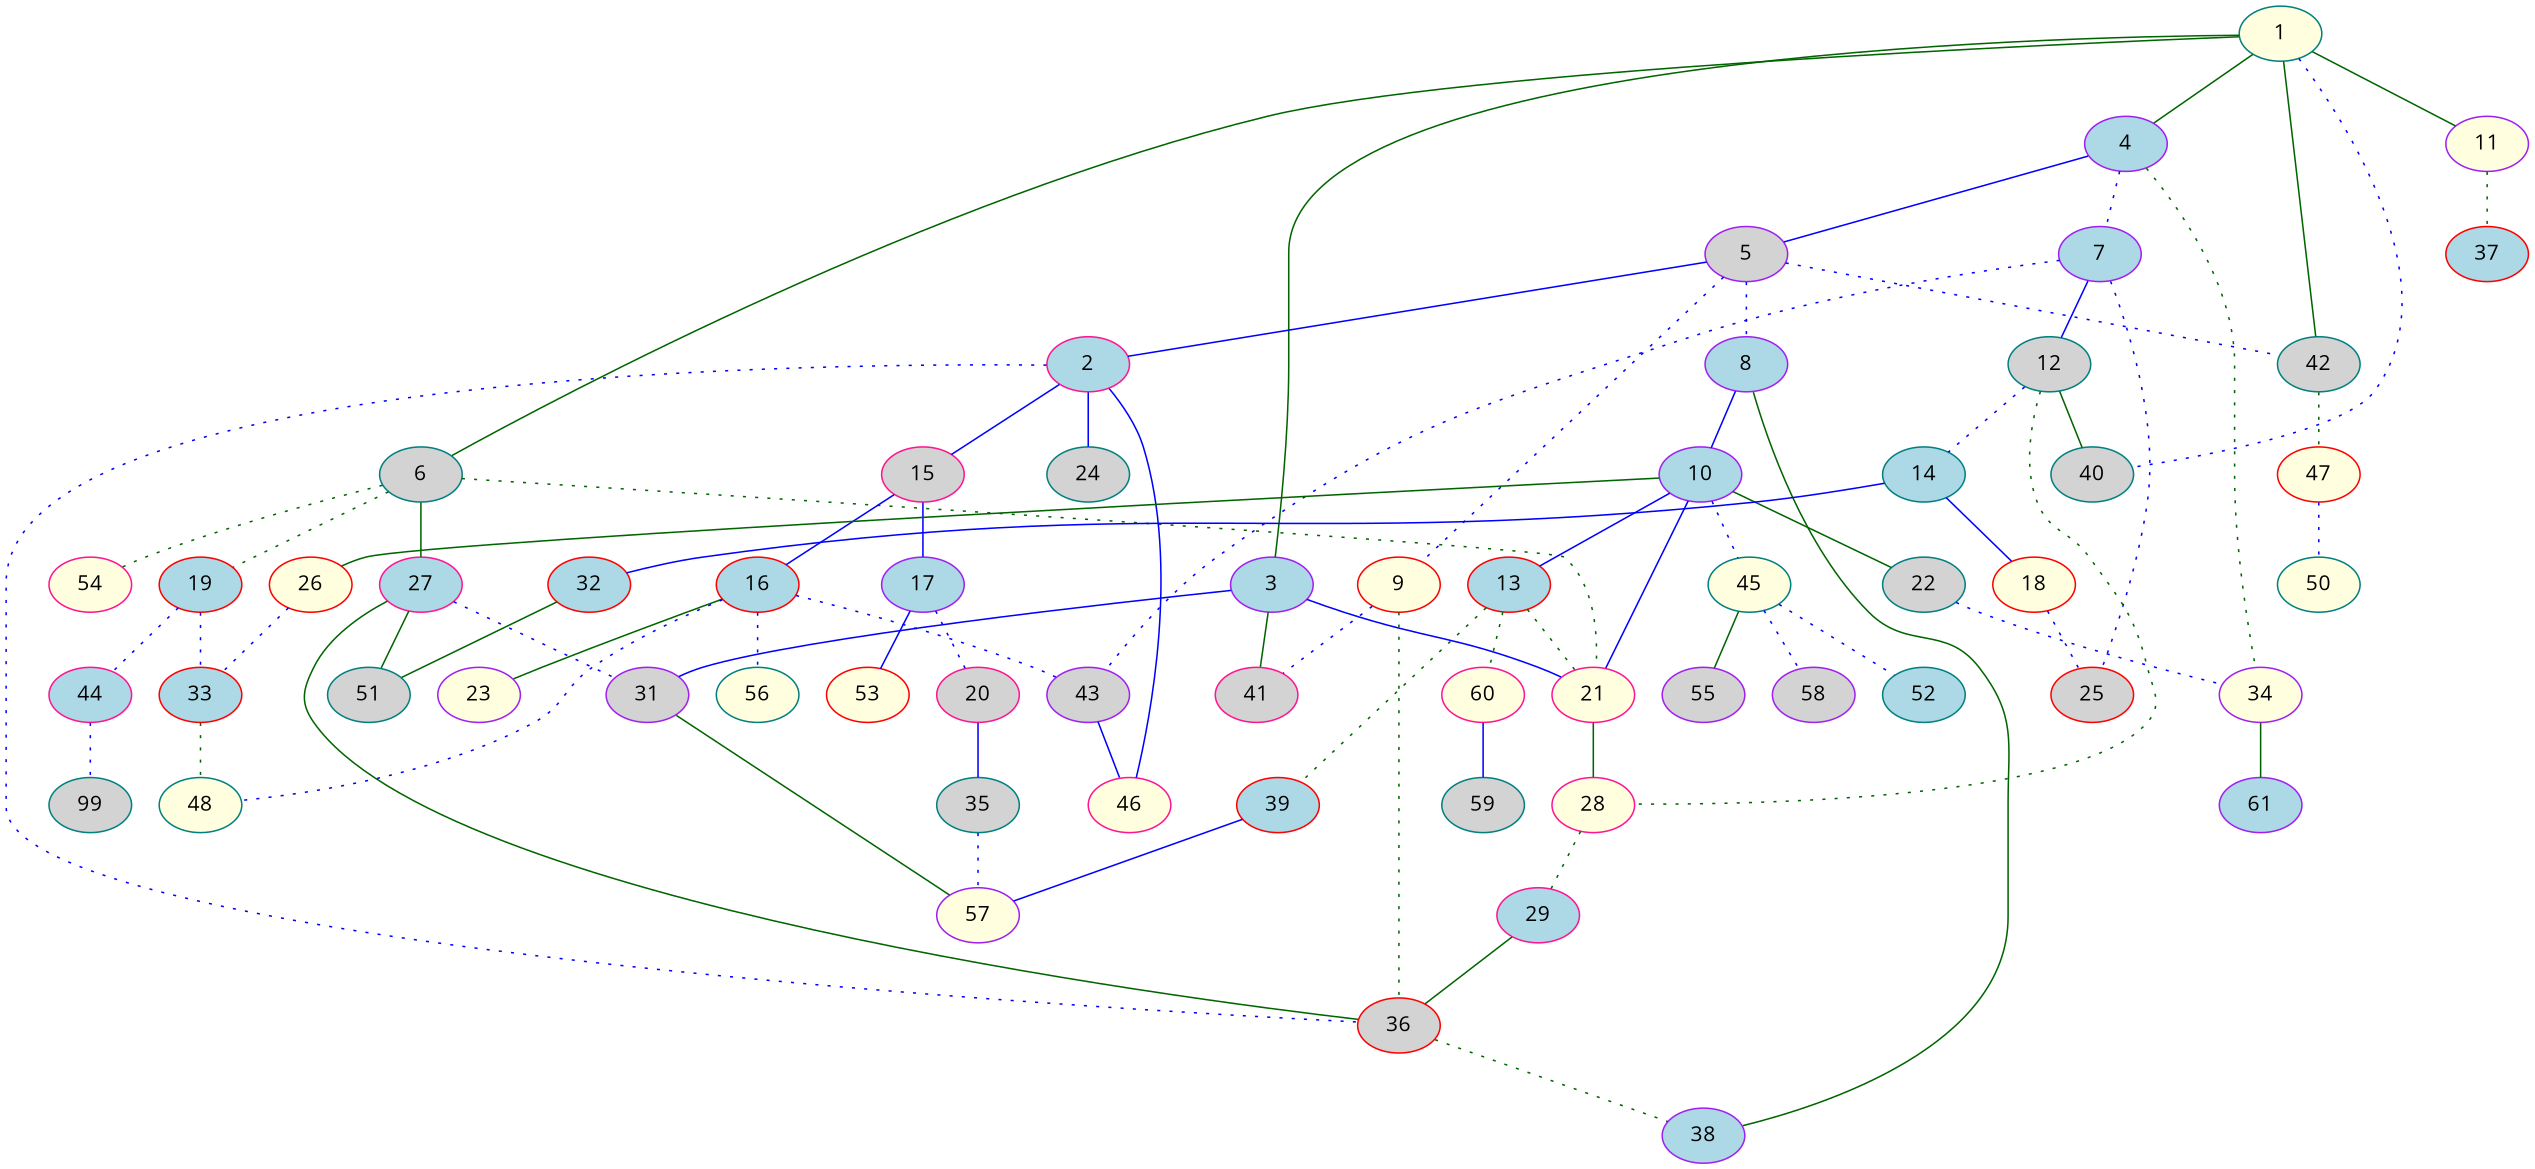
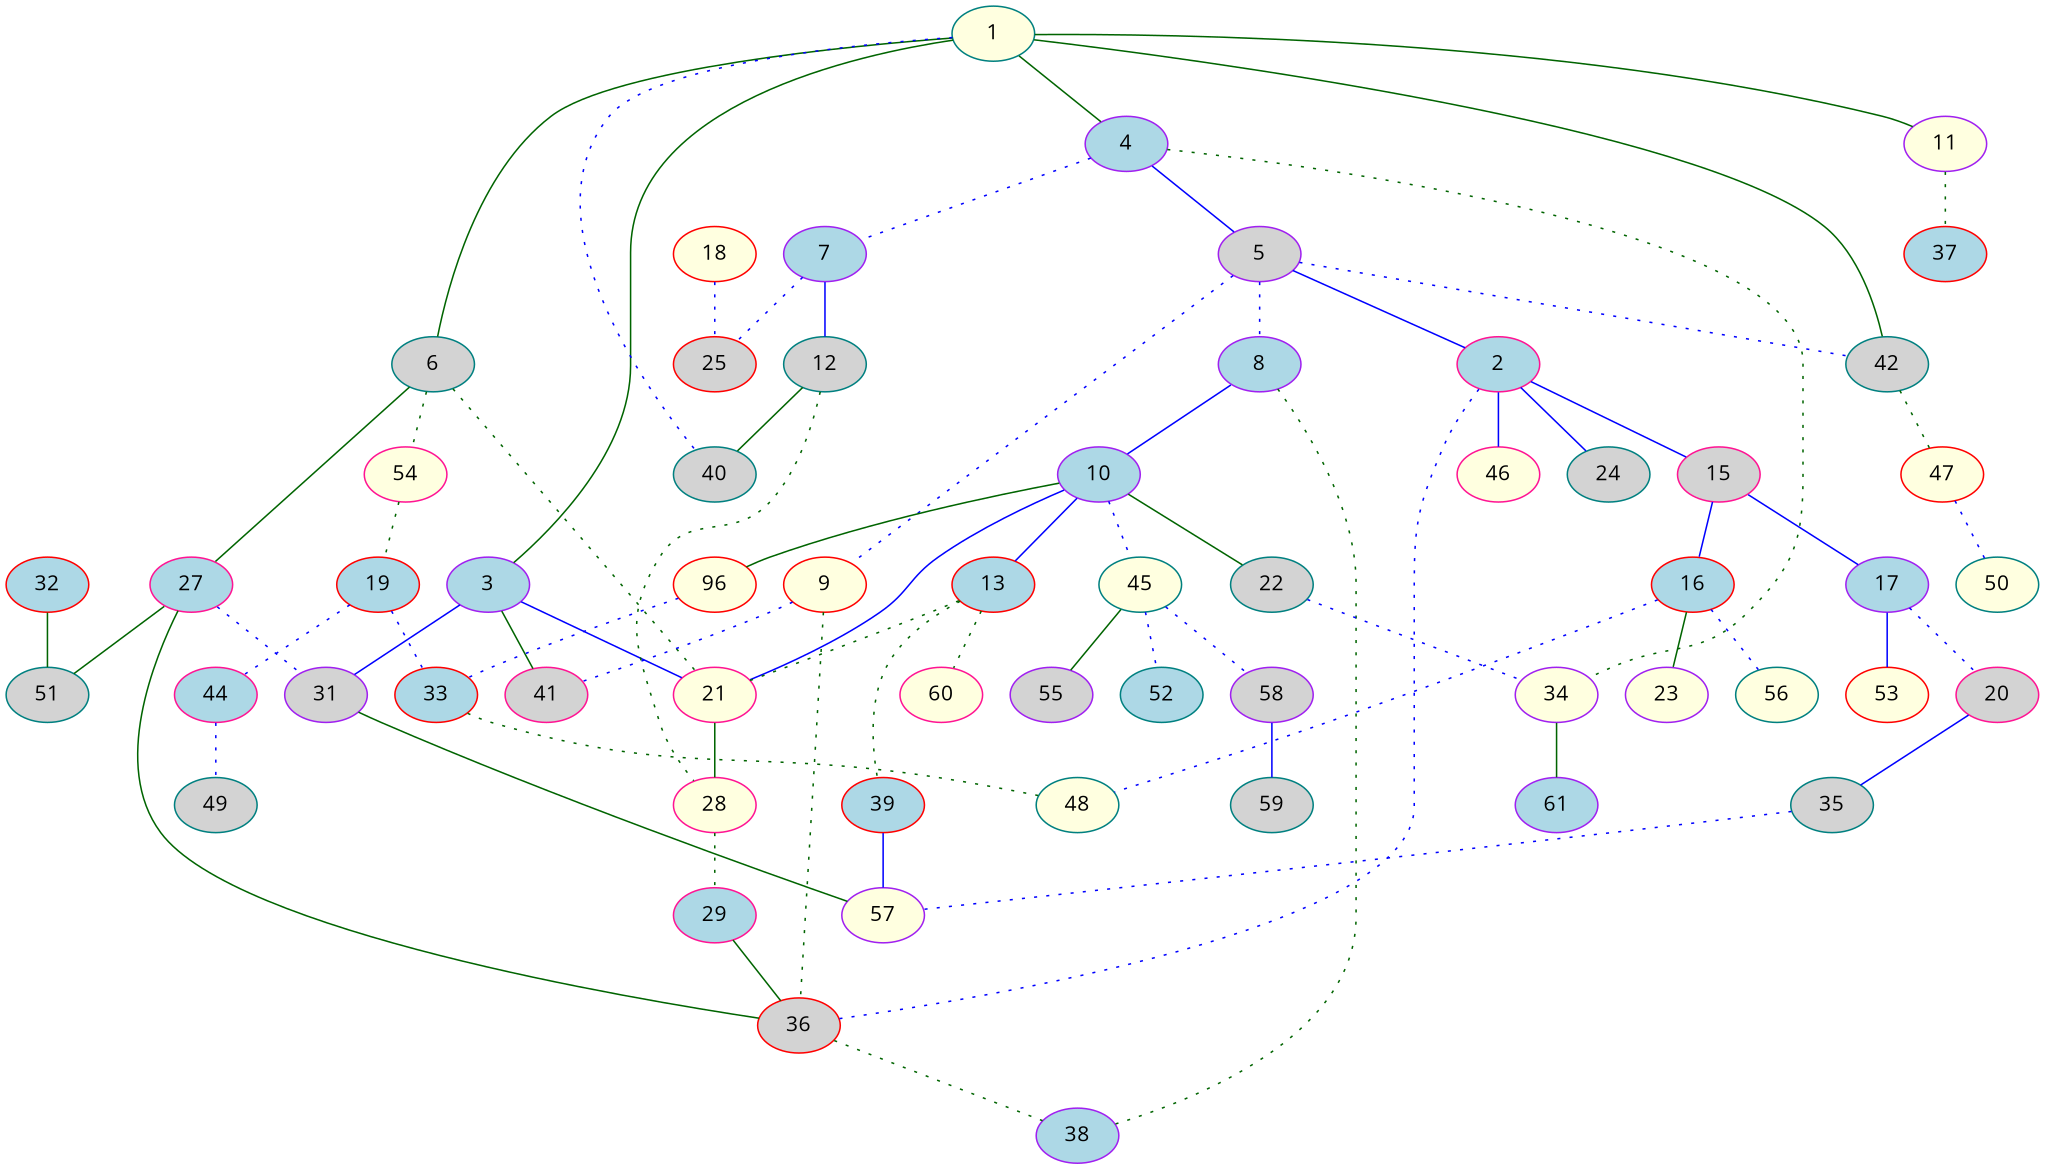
(1924, 474) -> none
(311, 530) -> (392, 530)
(311, 585) -> (715, 585)
(1088, 695) -> none
(1483, 750) -> (1272, 751)
(2009, 756) -> (1356, 813)
(90, 805) -> (216, 805)
